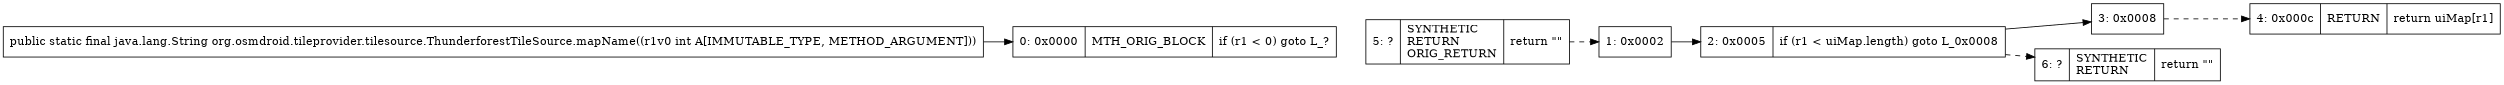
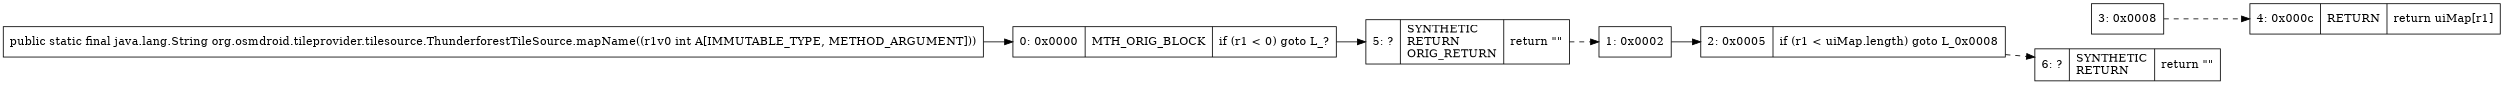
(2044, 26) -> none
none -> (1347, 42)
